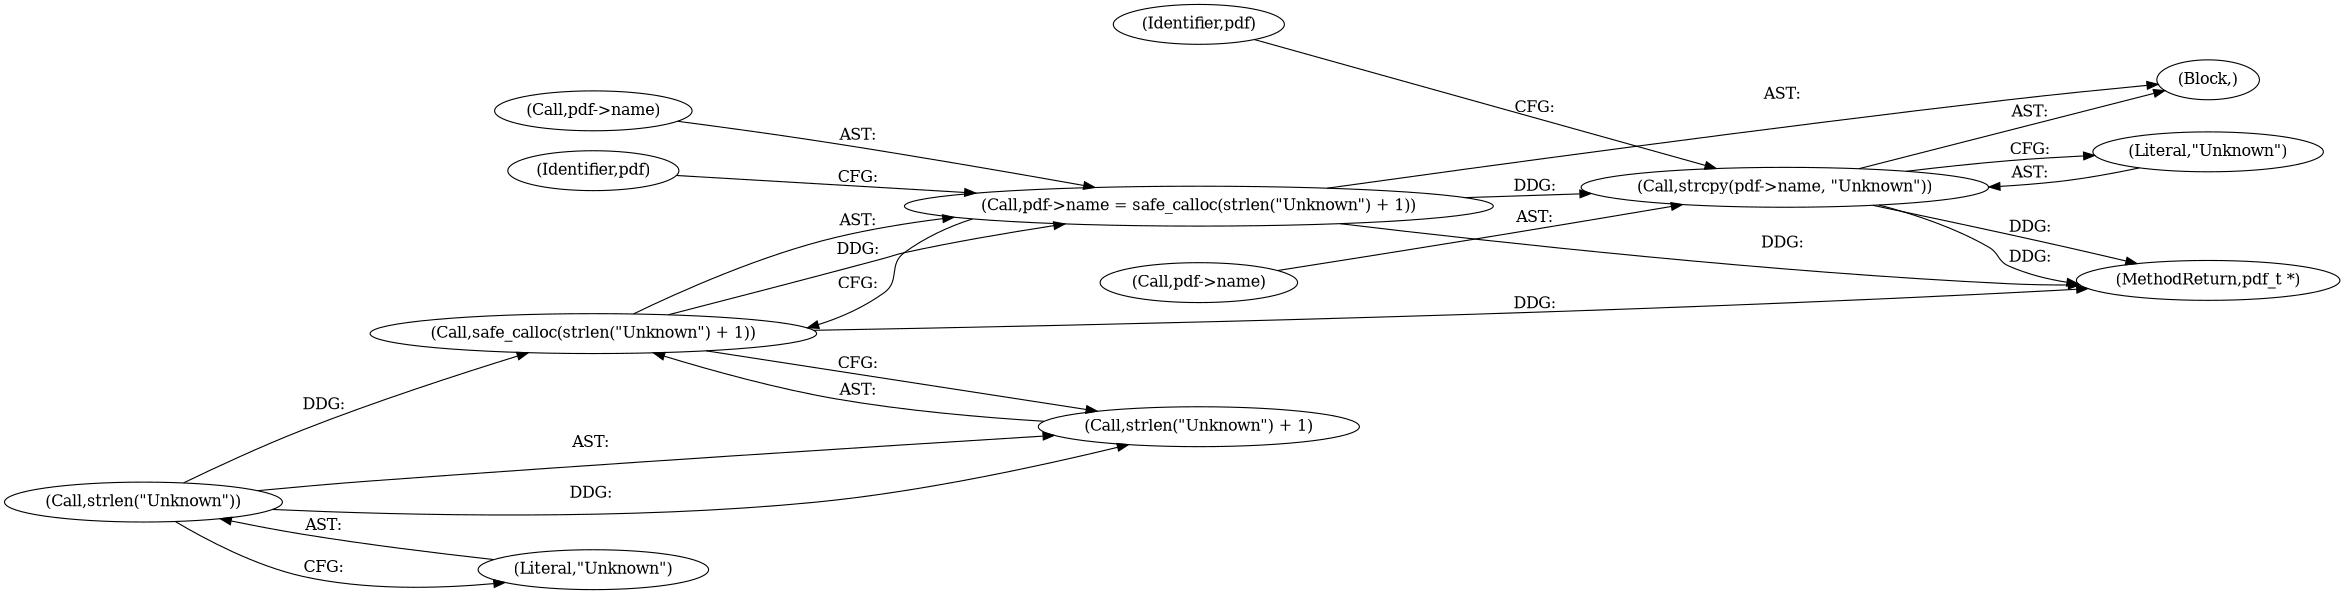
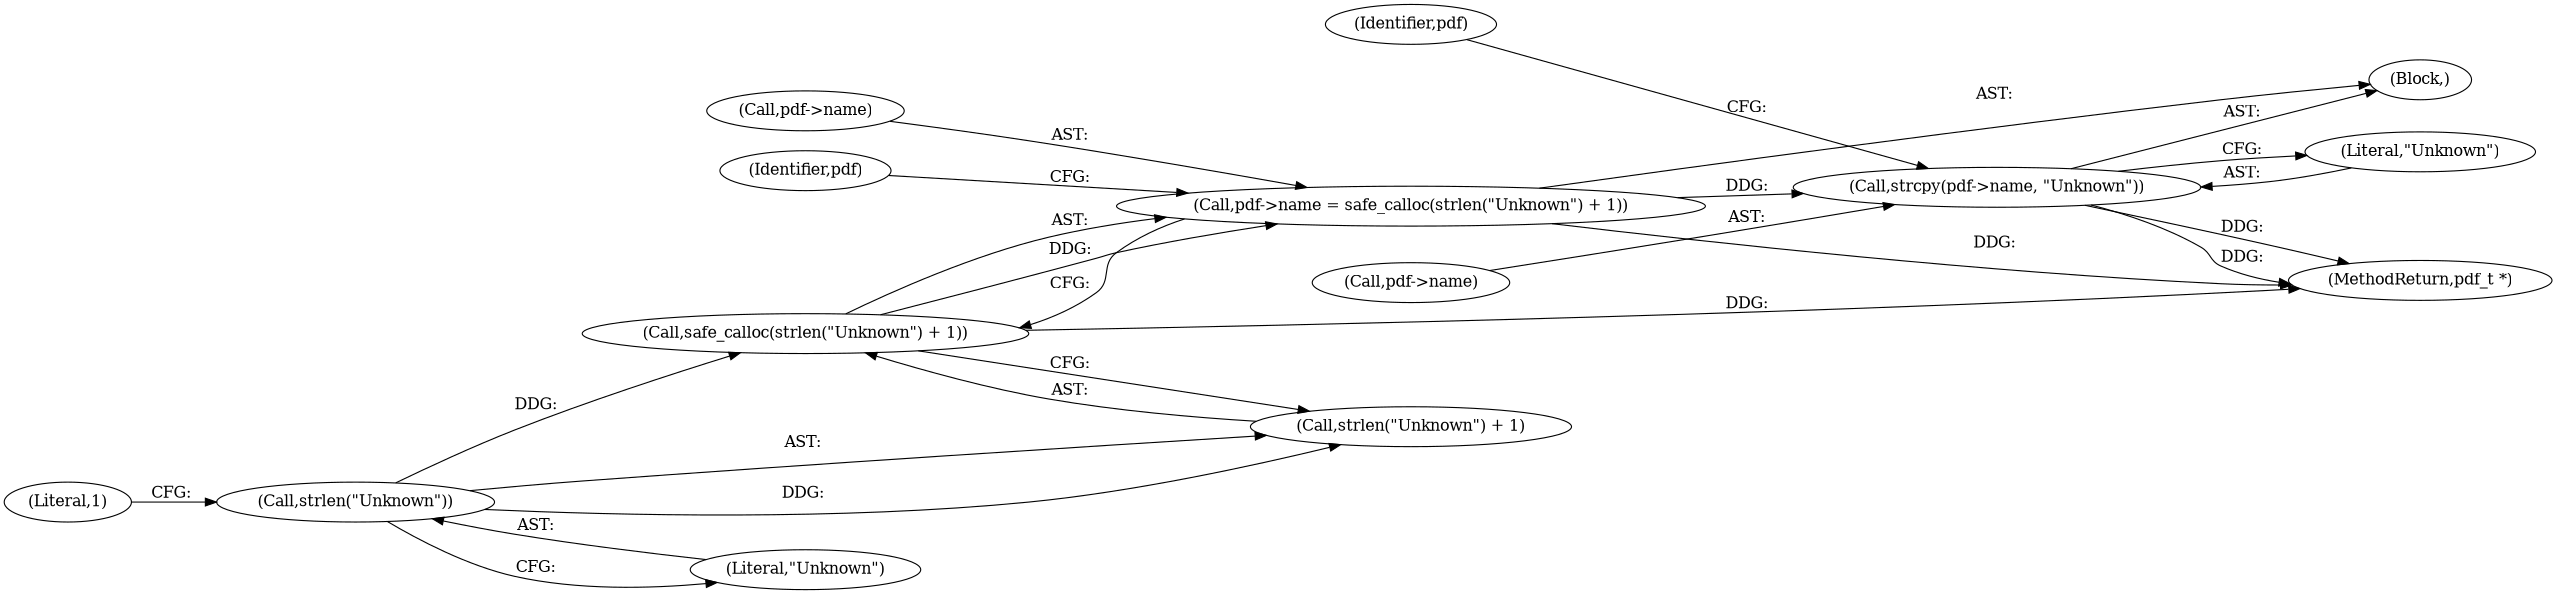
none -> (68, 502)
